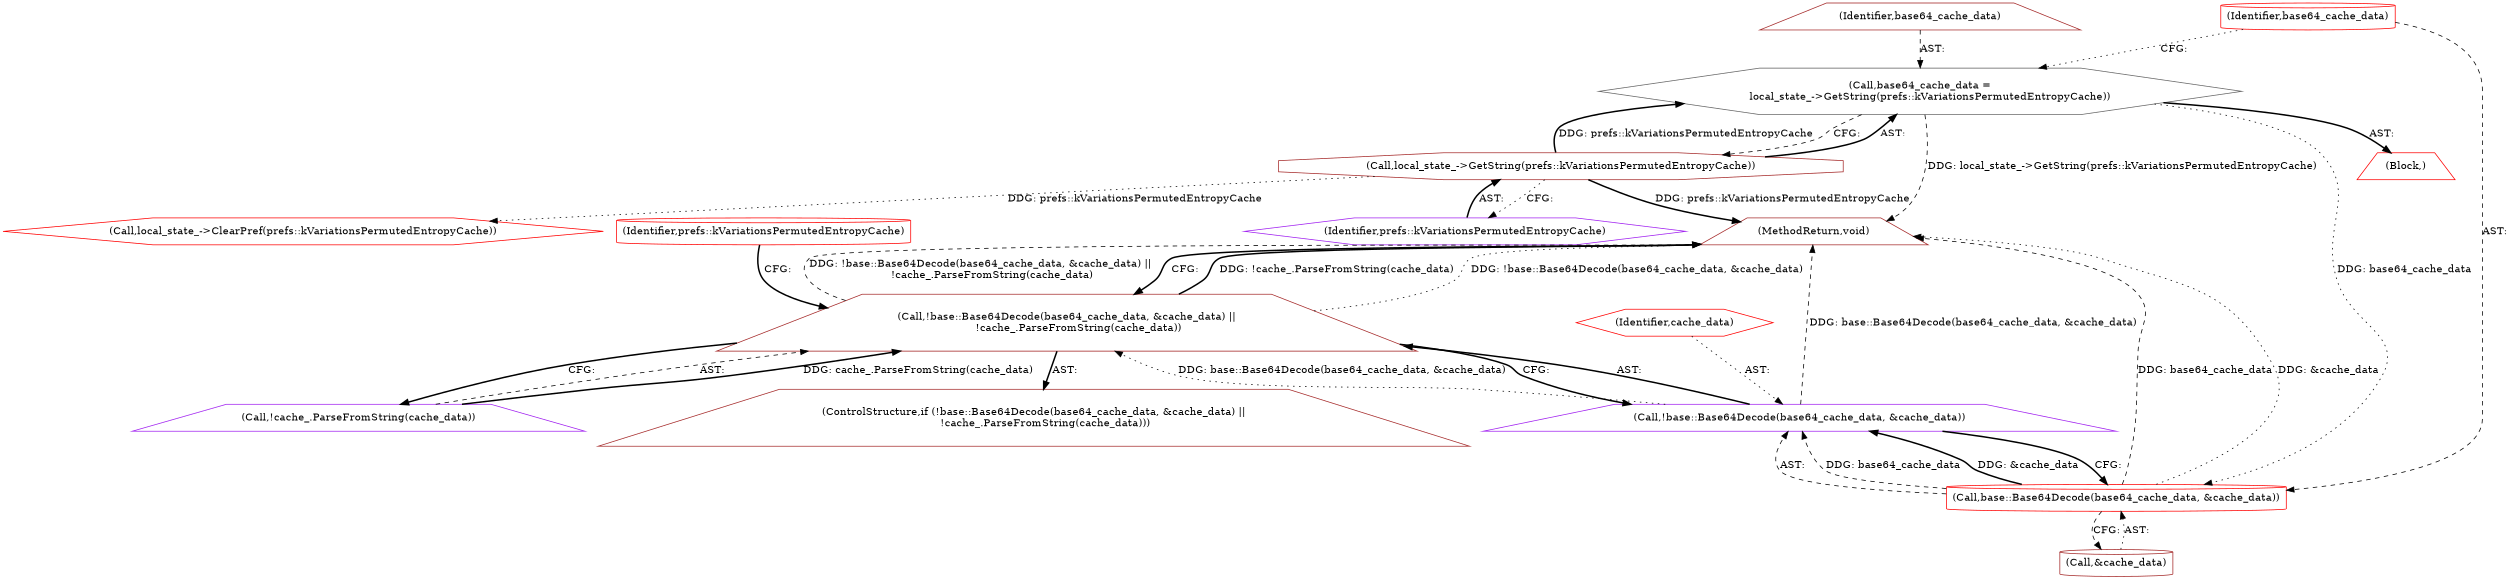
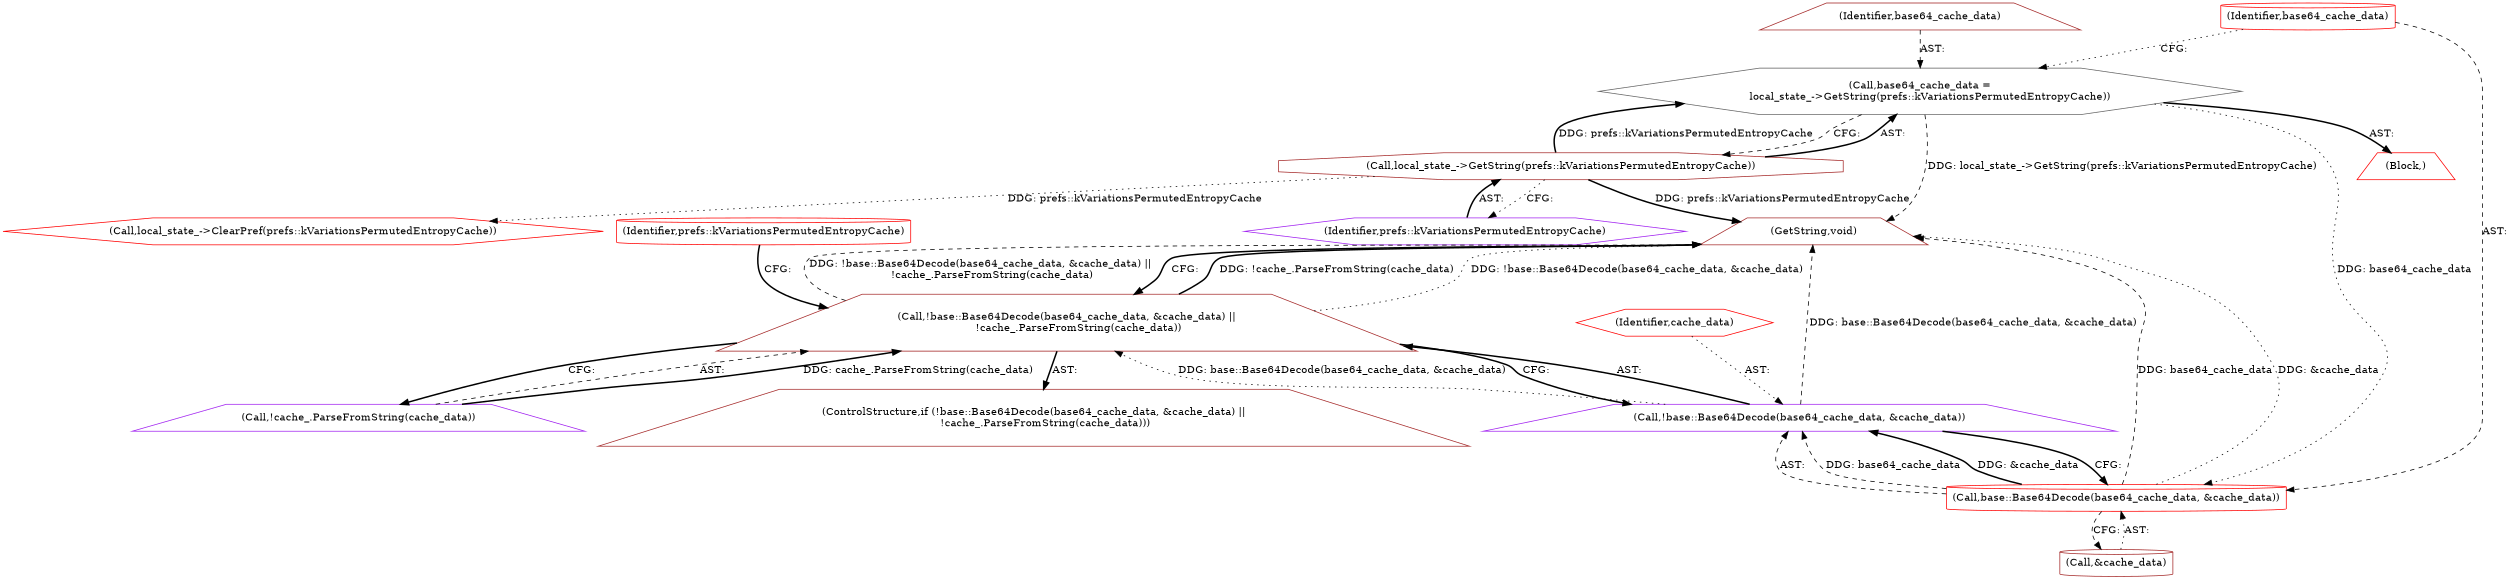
(1814, 231) -> (1814, 231)
